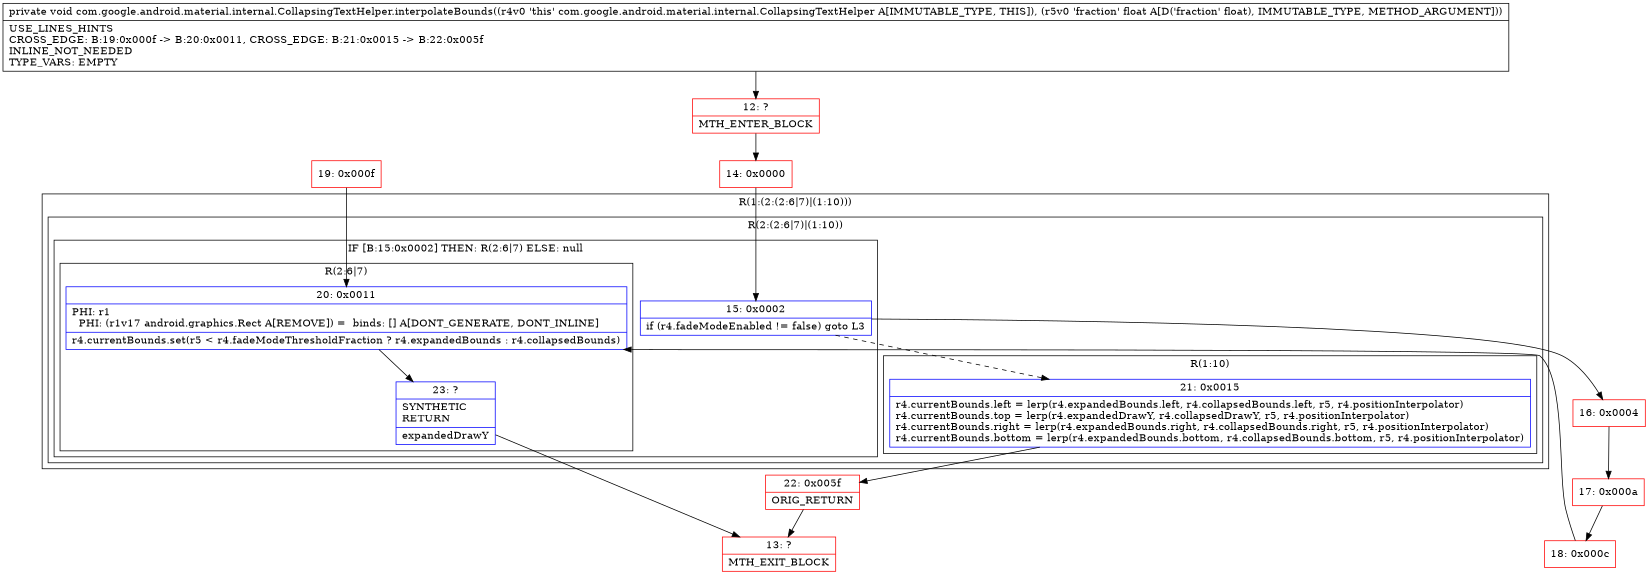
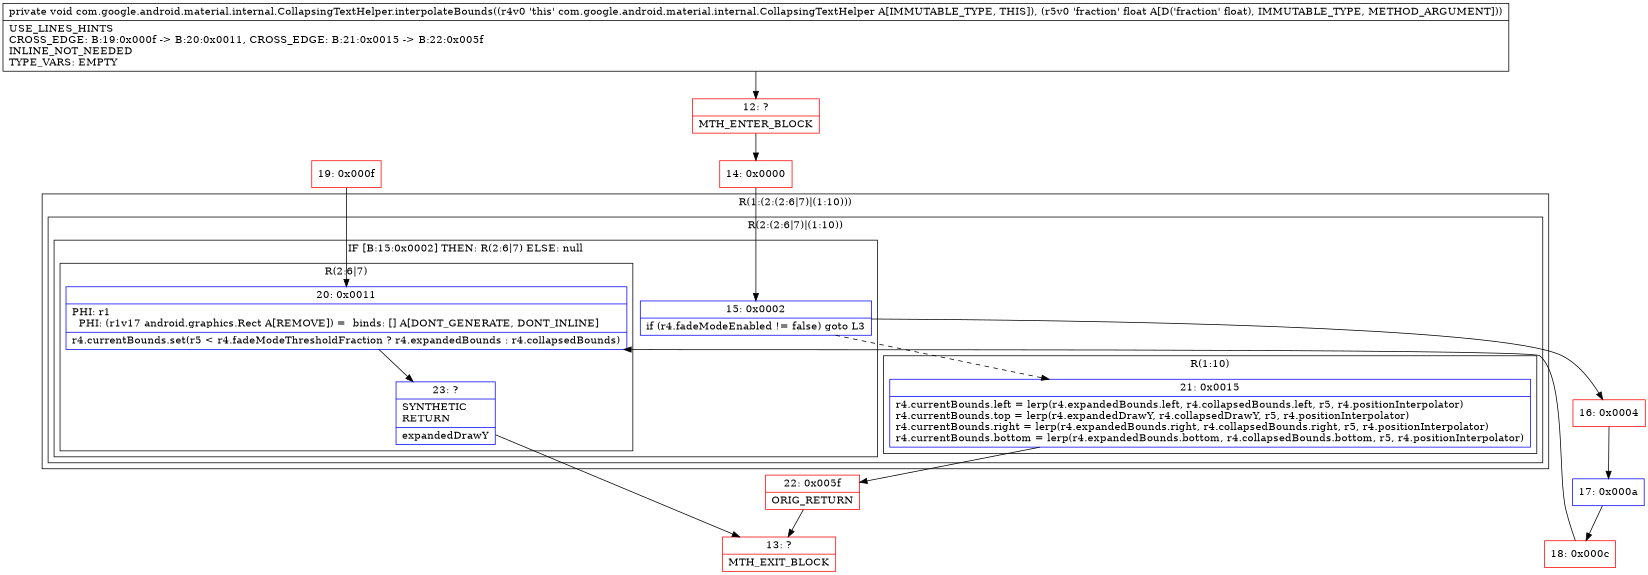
(1608, 492) -> (1608, 492)
